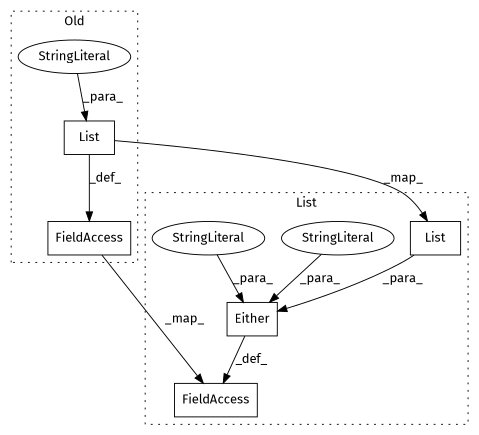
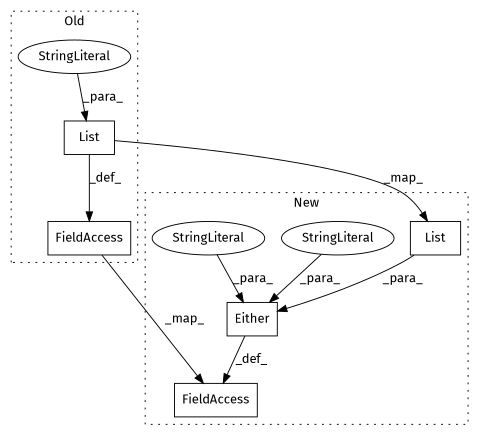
(307, 203) -> (307, 203)
